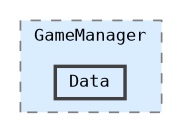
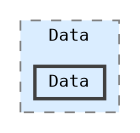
(91, 37) -> (70, 37)
